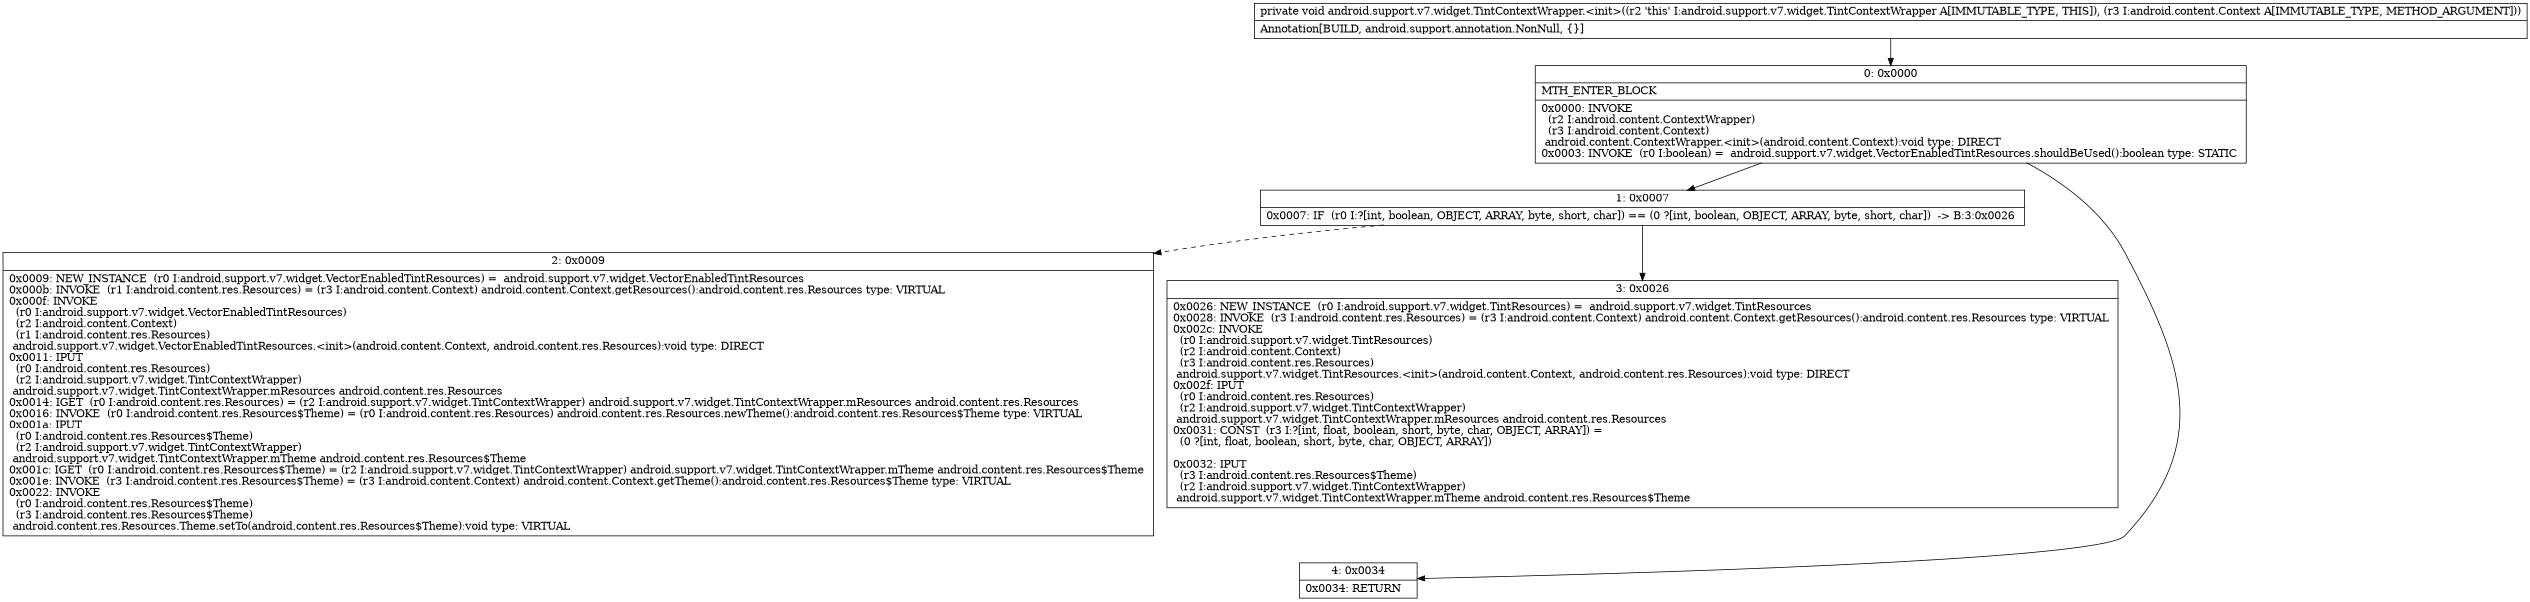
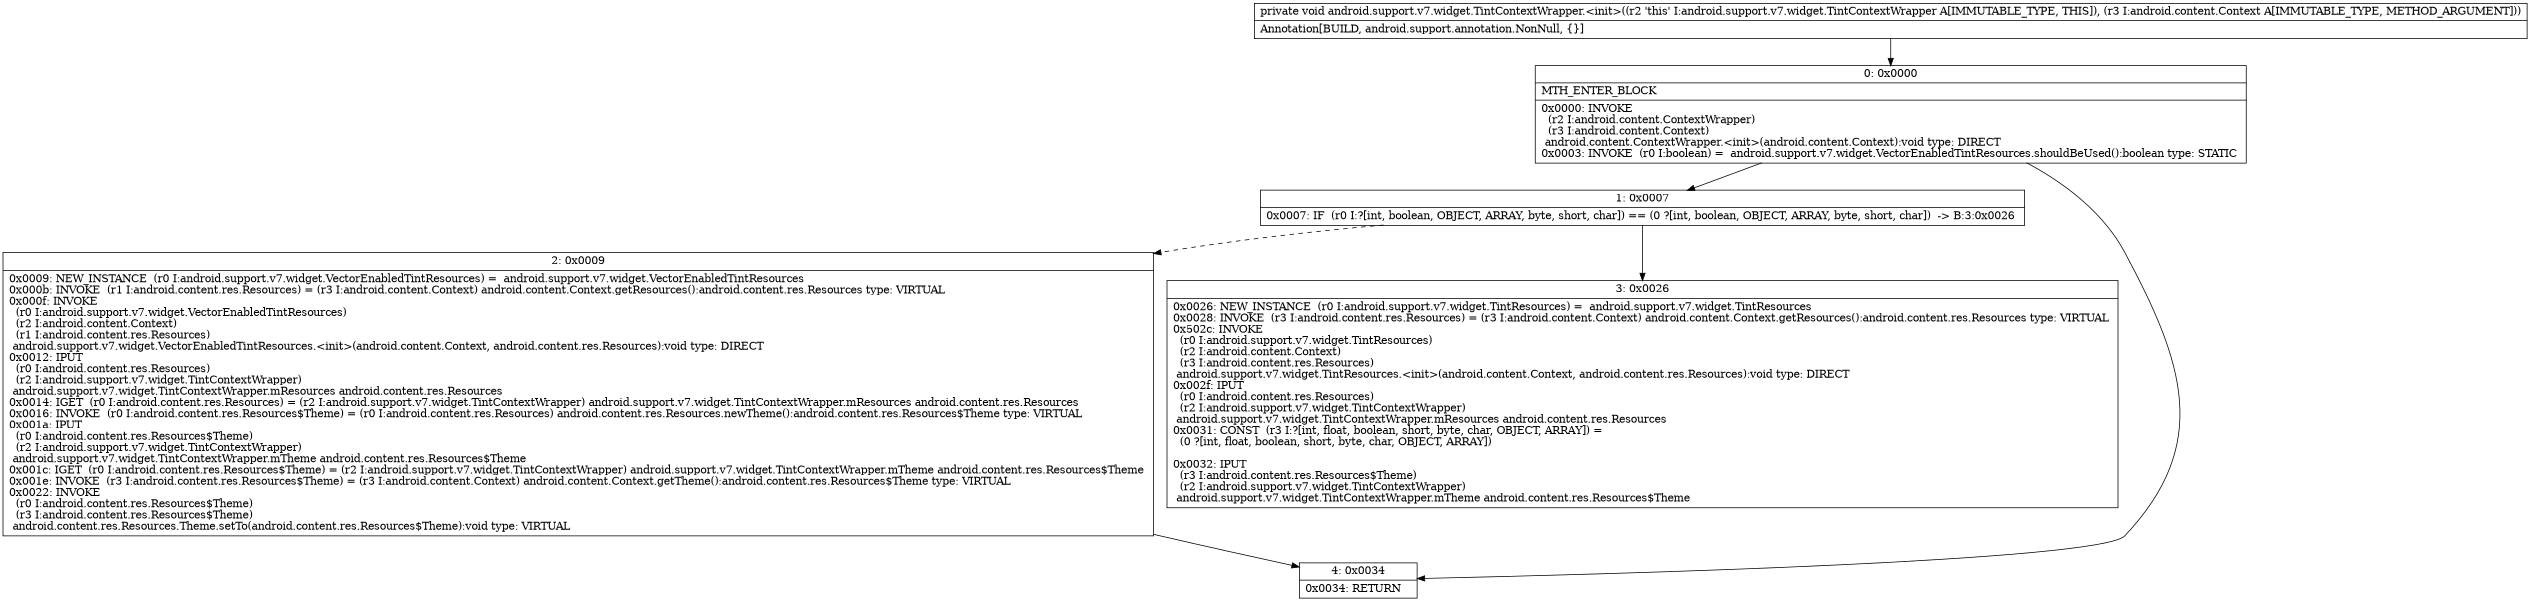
(1222, 330) -> (1222, 330)
(49, 358) -> (49, 358)
none -> (1223, 550)
